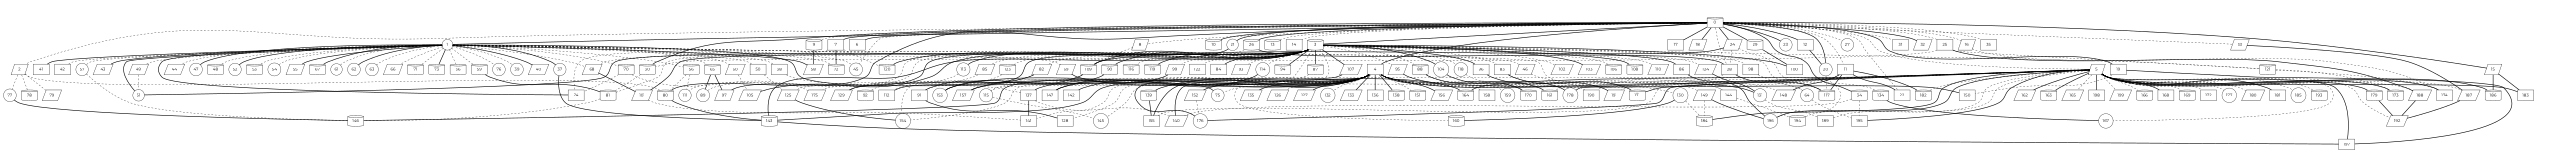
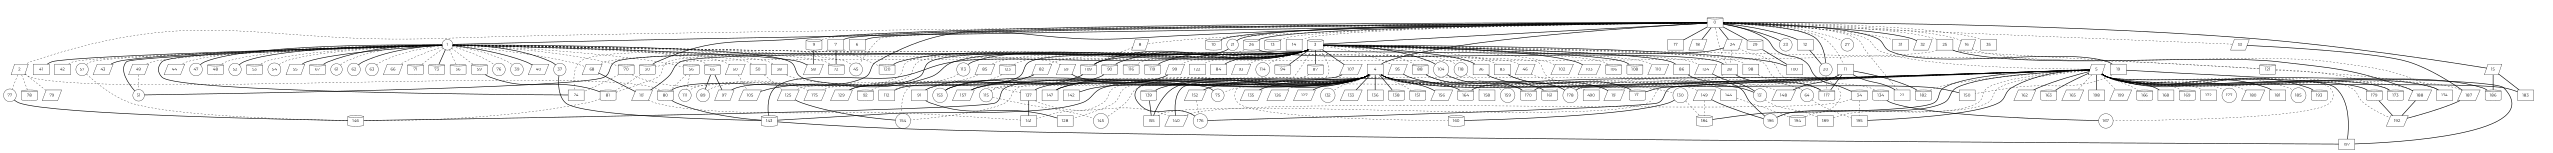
none -> (1812, 79)
(2207, 83) -> (2207, 83)
(1169, 84) -> (1225, 86)
(1591, 95) -> (1591, 95)
